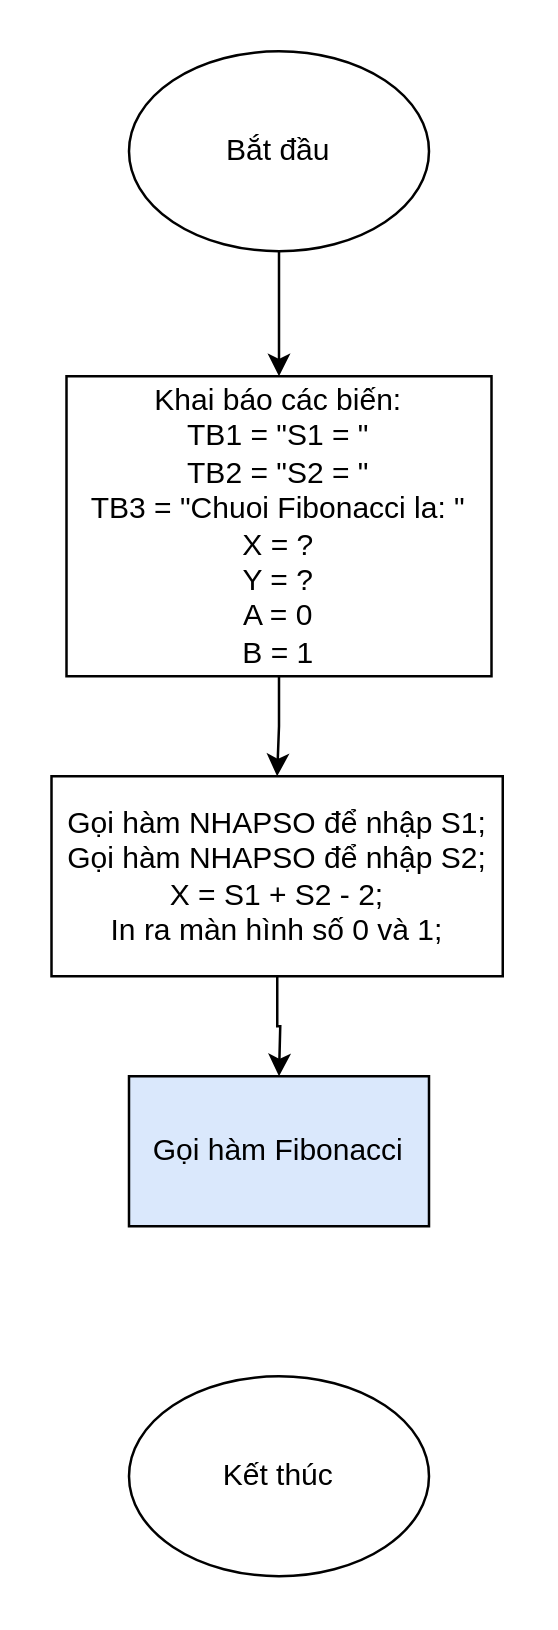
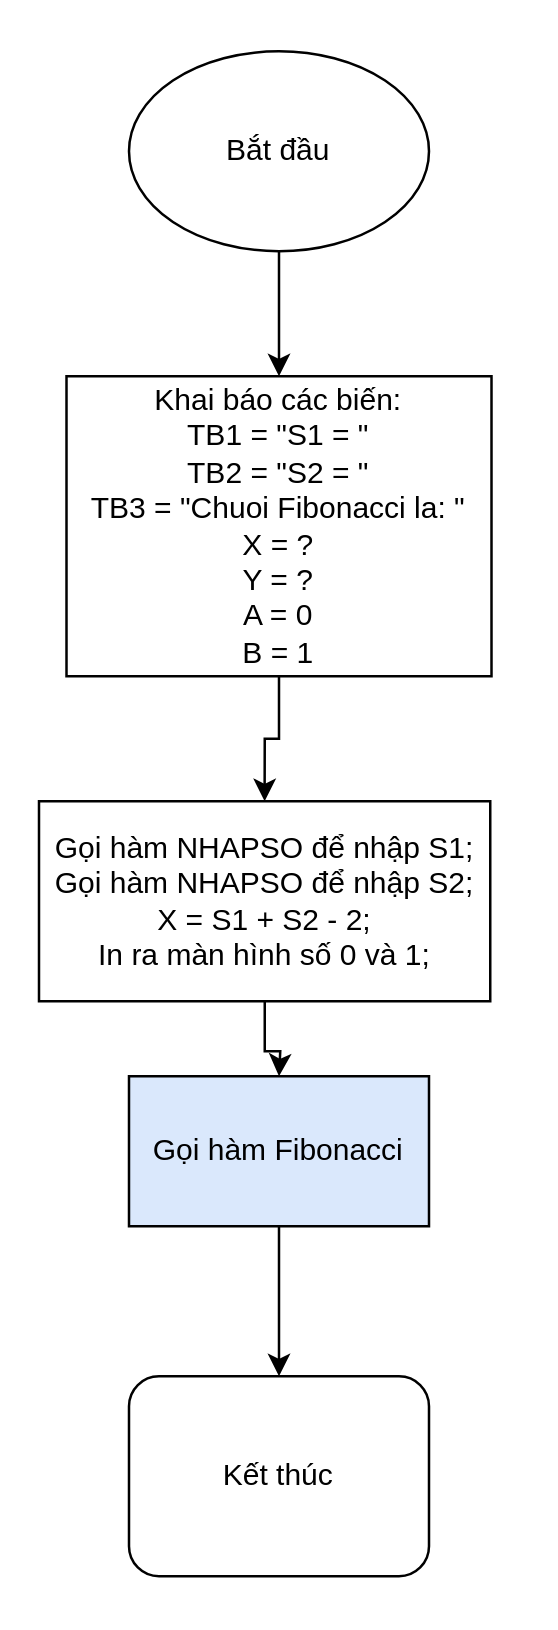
(277, 876) -> (264, 901)
none -> (279, 1293)
(279, 1476) -> (279, 1476)
